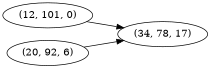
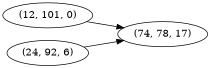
(163, 34) -> (163, 34)
(48, 53) -> (48, 53)
